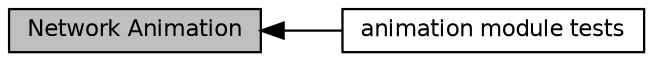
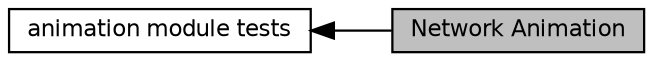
(313, 31) -> (363, 31)
